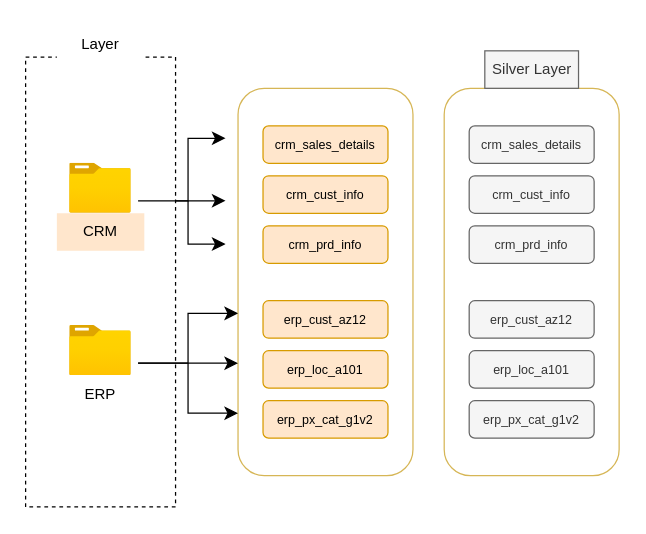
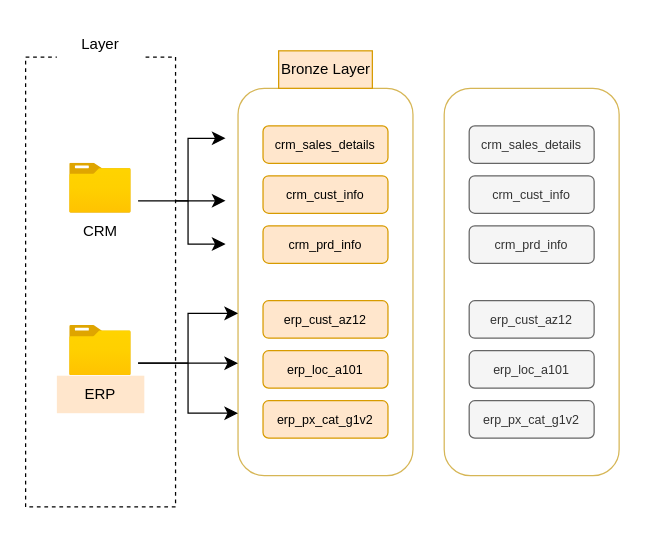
none -> (326, 69)
(532, 69) -> none
(101, 232) -> (101, 232)
(101, 394) -> (101, 394)
